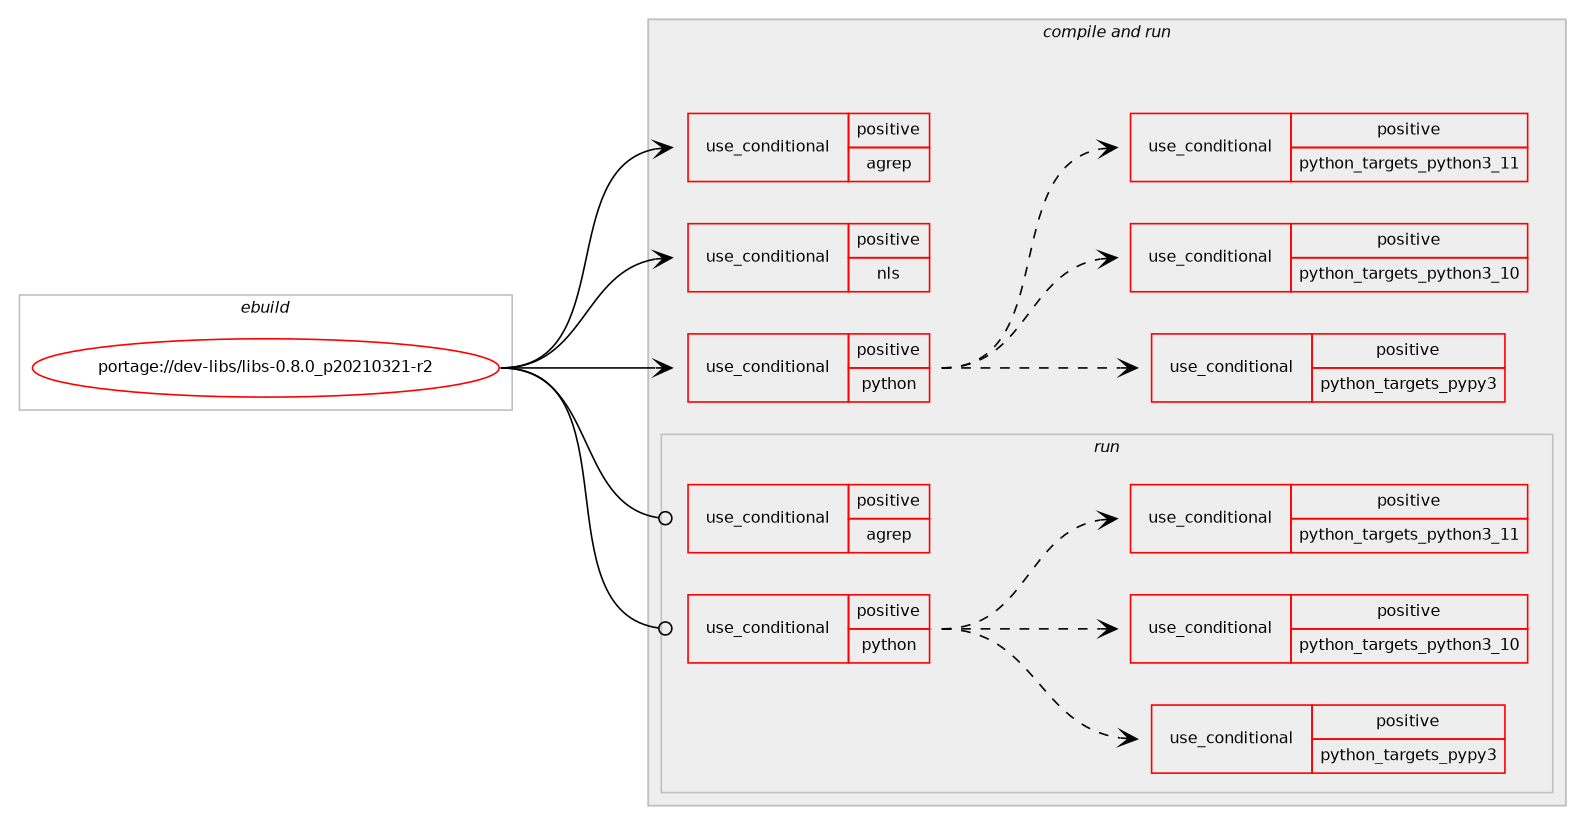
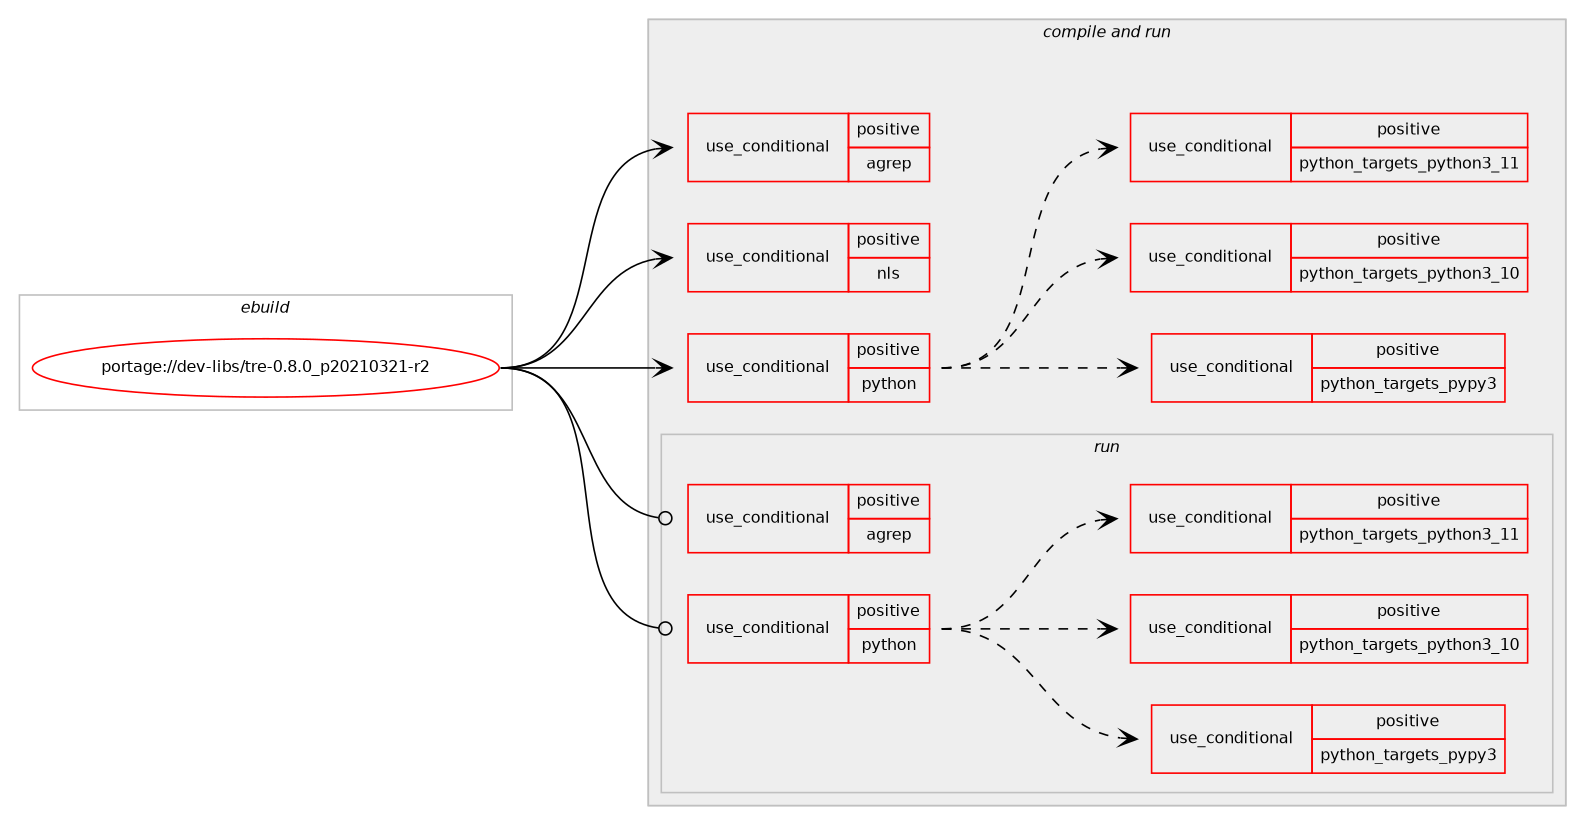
(266, 368) -> (266, 368)
